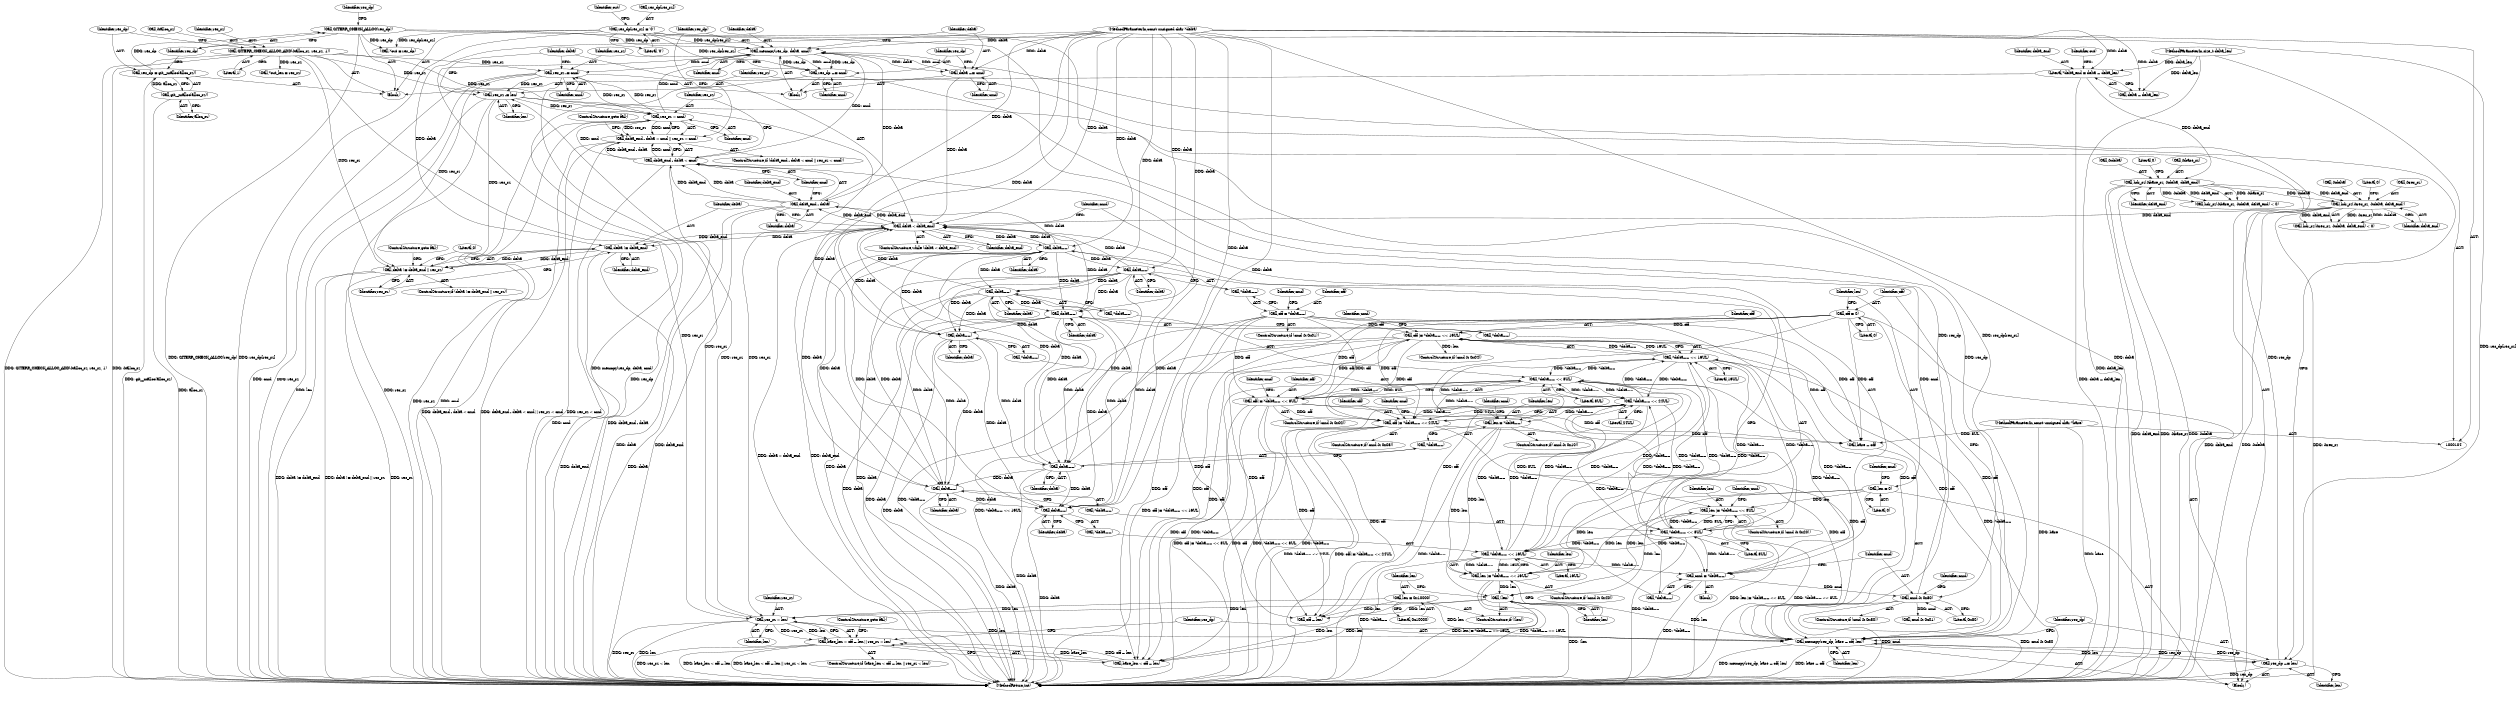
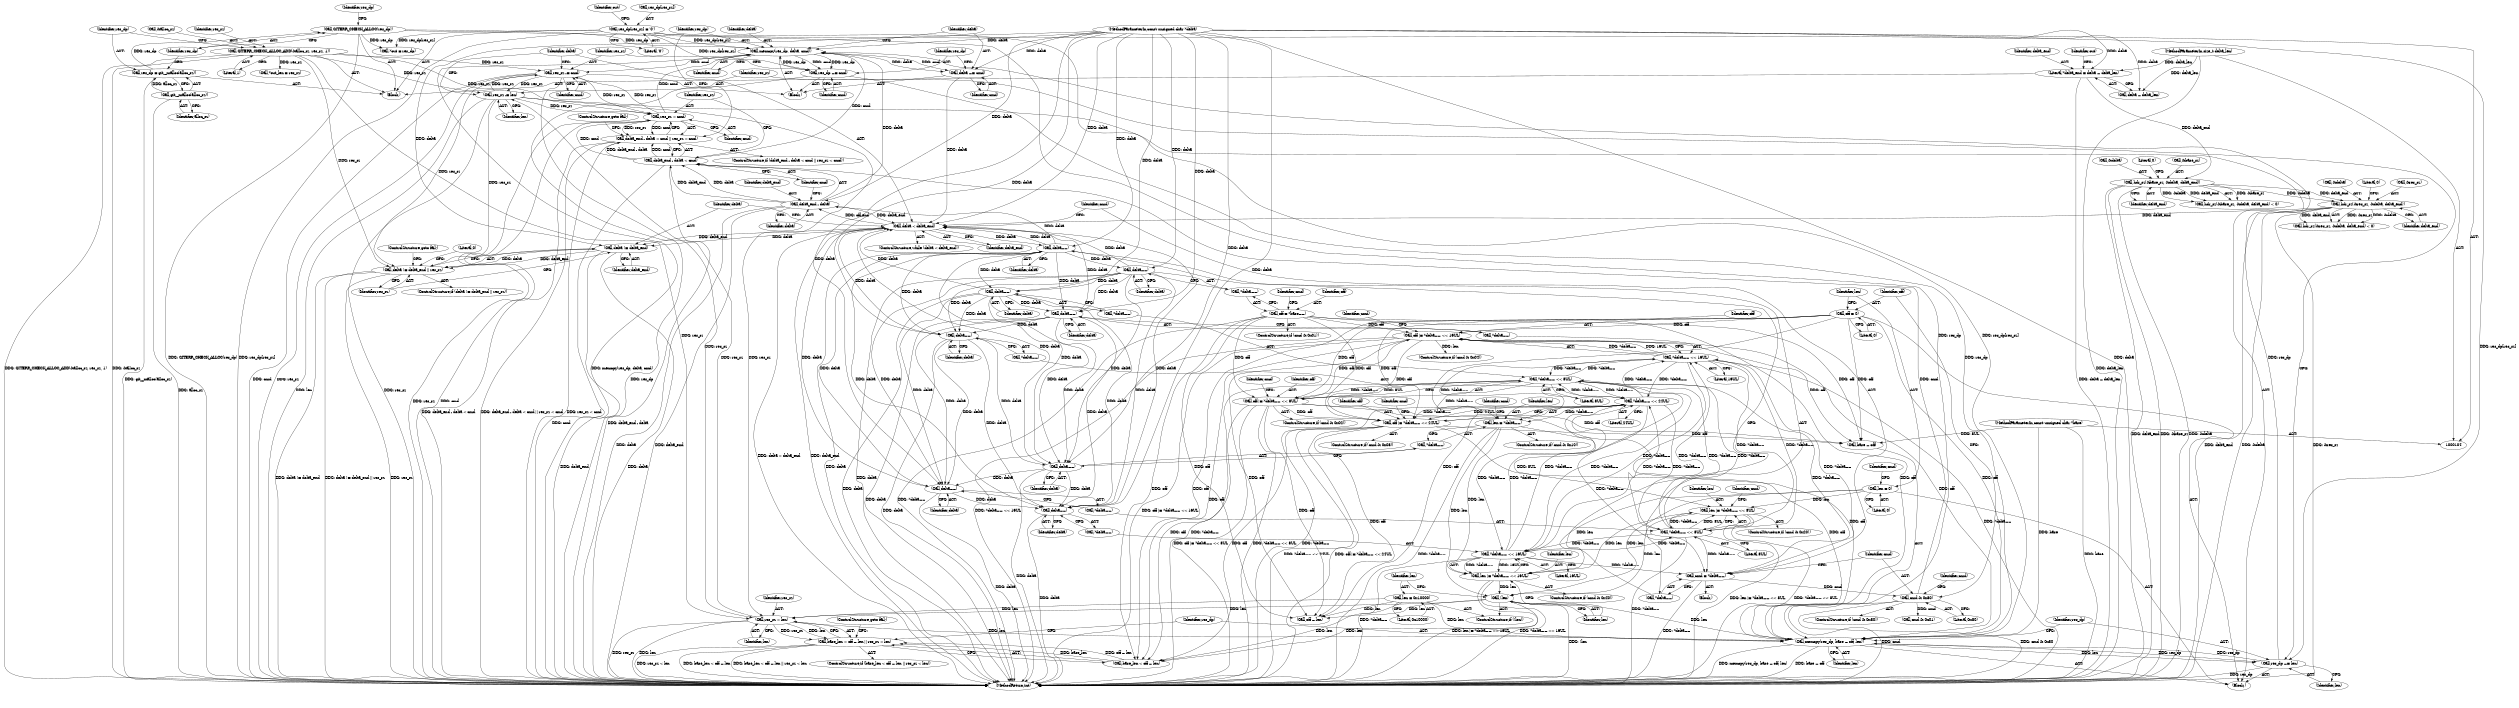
none -> (508, 78)
(857, 216) -> (857, 216)
(1288, 314) -> (1288, 314)
